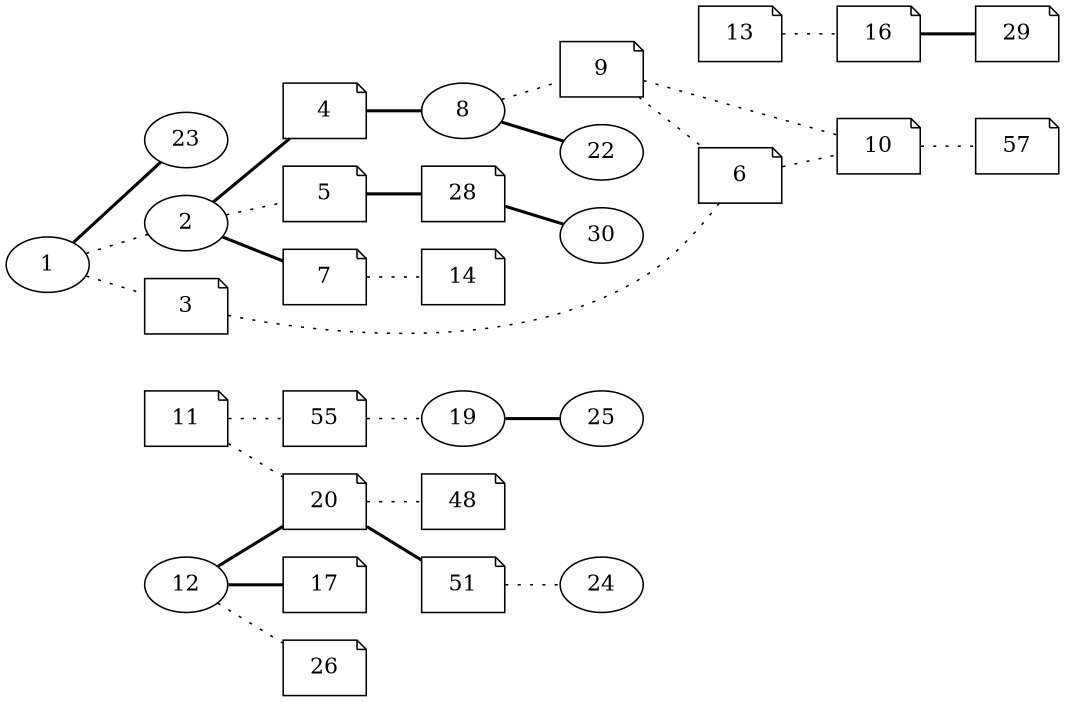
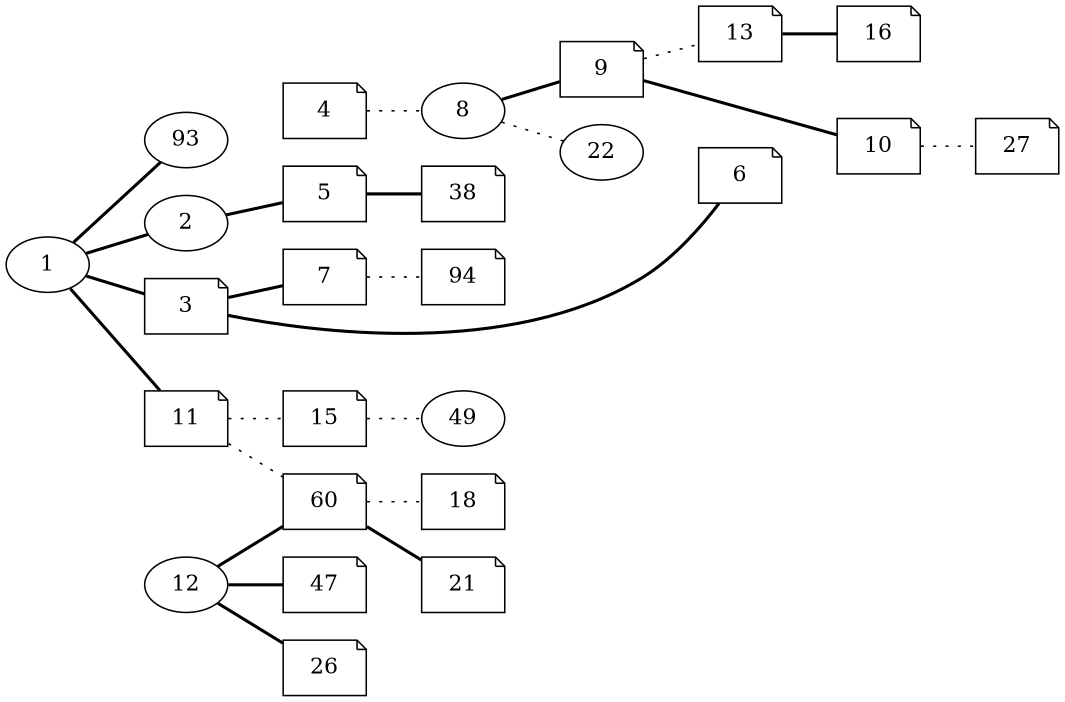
(810, 34) -> (810, 34)
(1017, 34) -> none
(531, 91) -> (531, 91)
(740, 108) -> (740, 108)
(394, 111) -> (394, 111)
(671, 122) -> (671, 51)
(533, 132) -> (533, 132)
(186, 140) -> (186, 140)
(1017, 146) -> (1017, 146)
(810, 161) -> none
(251, 170) -> none
(463, 194) -> (463, 194)
(254, 209) -> (254, 209)
(602, 235) -> none
(117, 244) -> (117, 244)
(253, 249) -> (256, 292)
(463, 277) -> (463, 277)
(115, 285) -> (115, 285)
(493, 327) -> (493, 327)
none -> (115, 340)
(325, 419) -> (325, 419)
(463, 419) -> (463, 419)
(602, 419) -> none
(325, 502) -> (325, 502)
(463, 502) -> (463, 502)
(325, 585) -> (325, 585)
(463, 585) -> (463, 585)
(602, 585) -> none
(250, 623) -> (250, 623)
